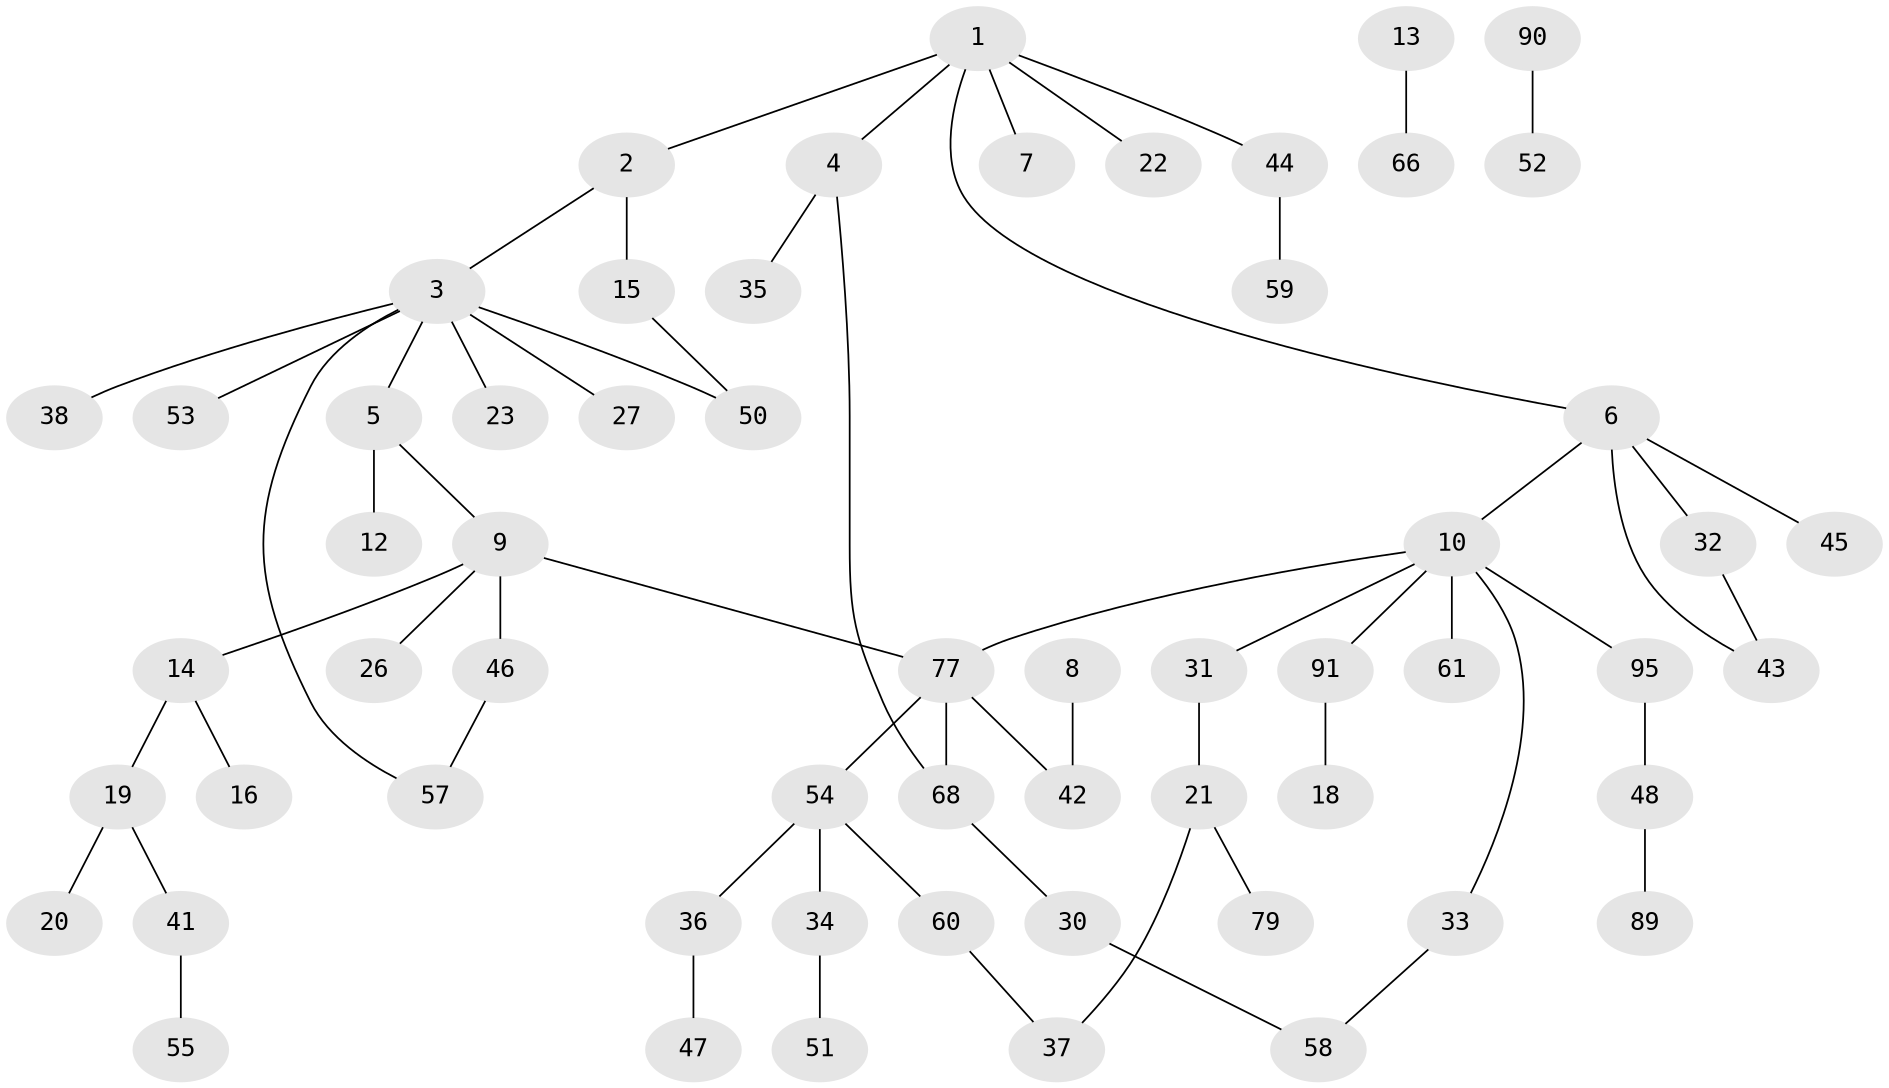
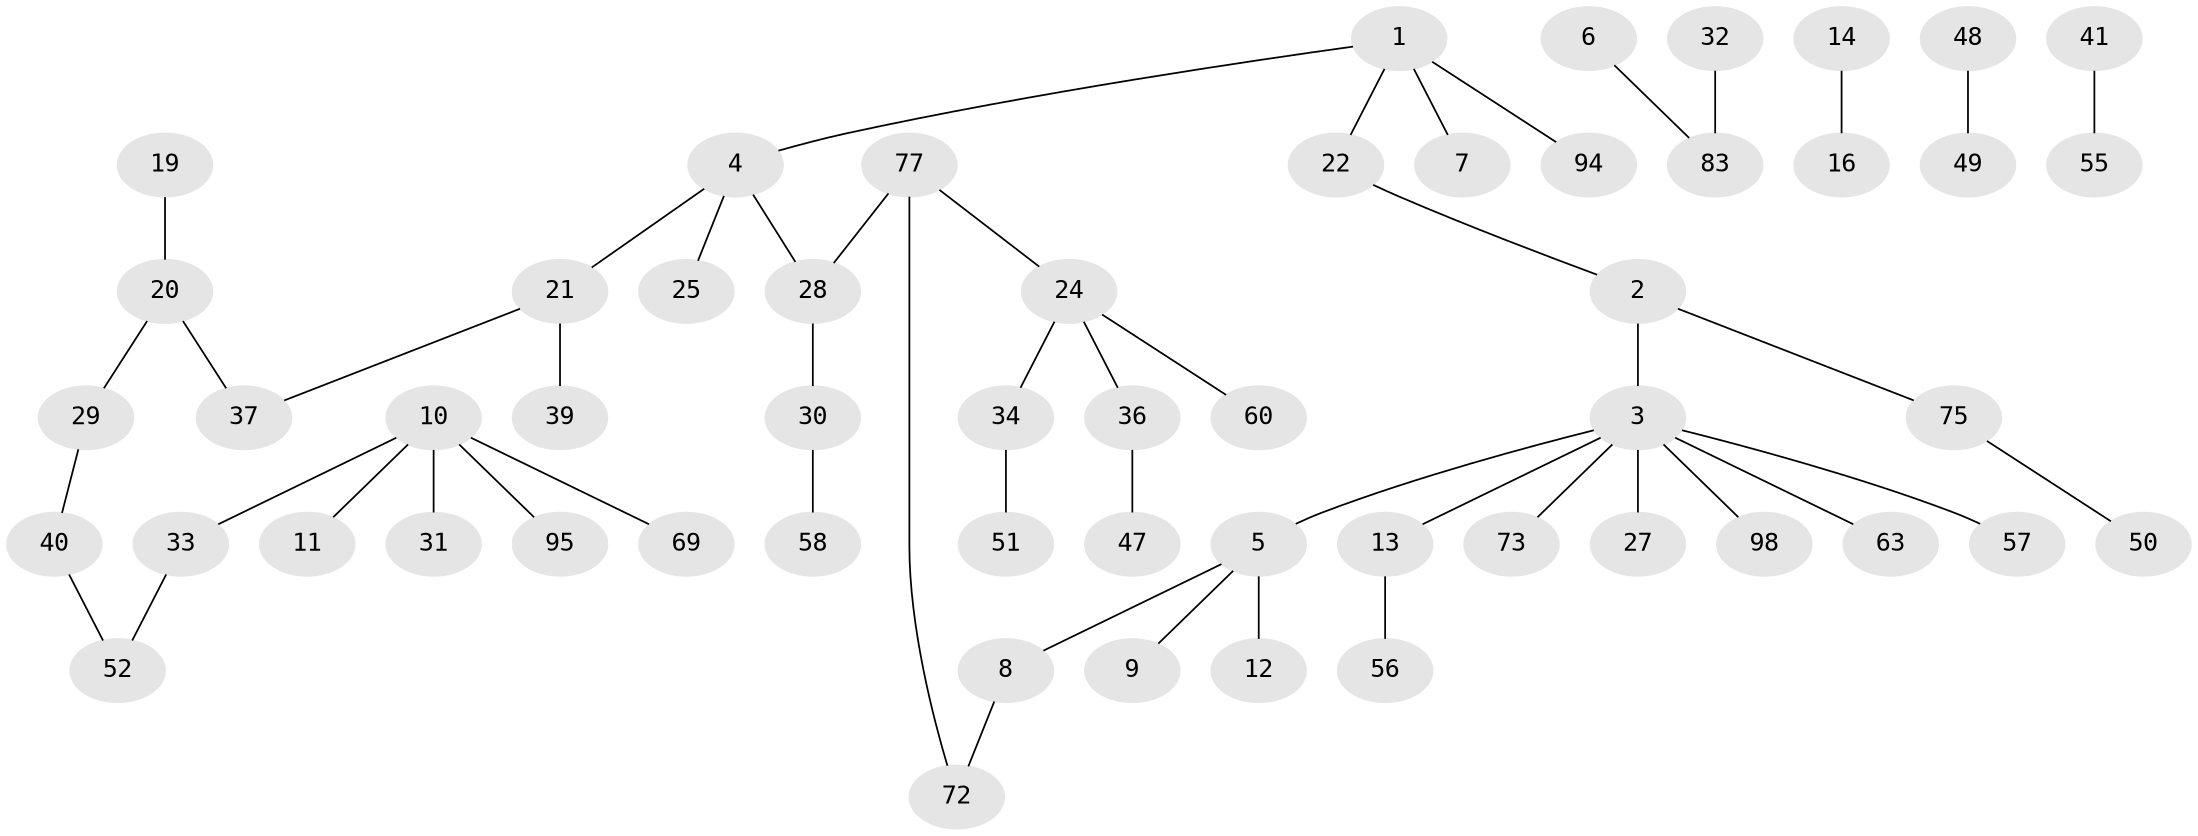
(1533, 39) -> (54, 544)
(802, 102) -> (1484, 232)
(1280, 165) -> (1589, 165)
(1406, 165) -> (1385, 671)
(627, 291) -> (1954, 418)
(753, 291) -> (686, 291)
(1280, 291) -> none
(1188, 317) -> none
(598, 350) -> (1512, 481)
(54, 418) -> (1764, 544)
none -> (86, 418)
(181, 418) -> (1891, 544)
(500, 418) -> (1512, 544)
(1532, 481) -> none
(1660, 481) -> none
(1835, 544) -> none
(1191, 590) -> none
(724, 607) -> none
none -> (1132, 607)
(344, 612) -> none
(374, 671) -> none
(500, 671) -> none
(1325, 671) -> (307, 544)
(1452, 671) -> (686, 544)
(1771, 671) -> (1715, 165)
(149, 734) -> none
(1199, 734) -> (648, 228)
(1645, 734) -> none
(820, 797) -> (1069, 291)
(946, 797) -> (813, 291)
(1073, 797) -> (957, 797)
(1325, 797) -> none
(149, 860) -> none
(1266, 923) -> (560, 418)
(1645, 923) -> (1968, 165)
(1002, 987) -> (205, 355)
(1387, 987) -> (149, 608)
